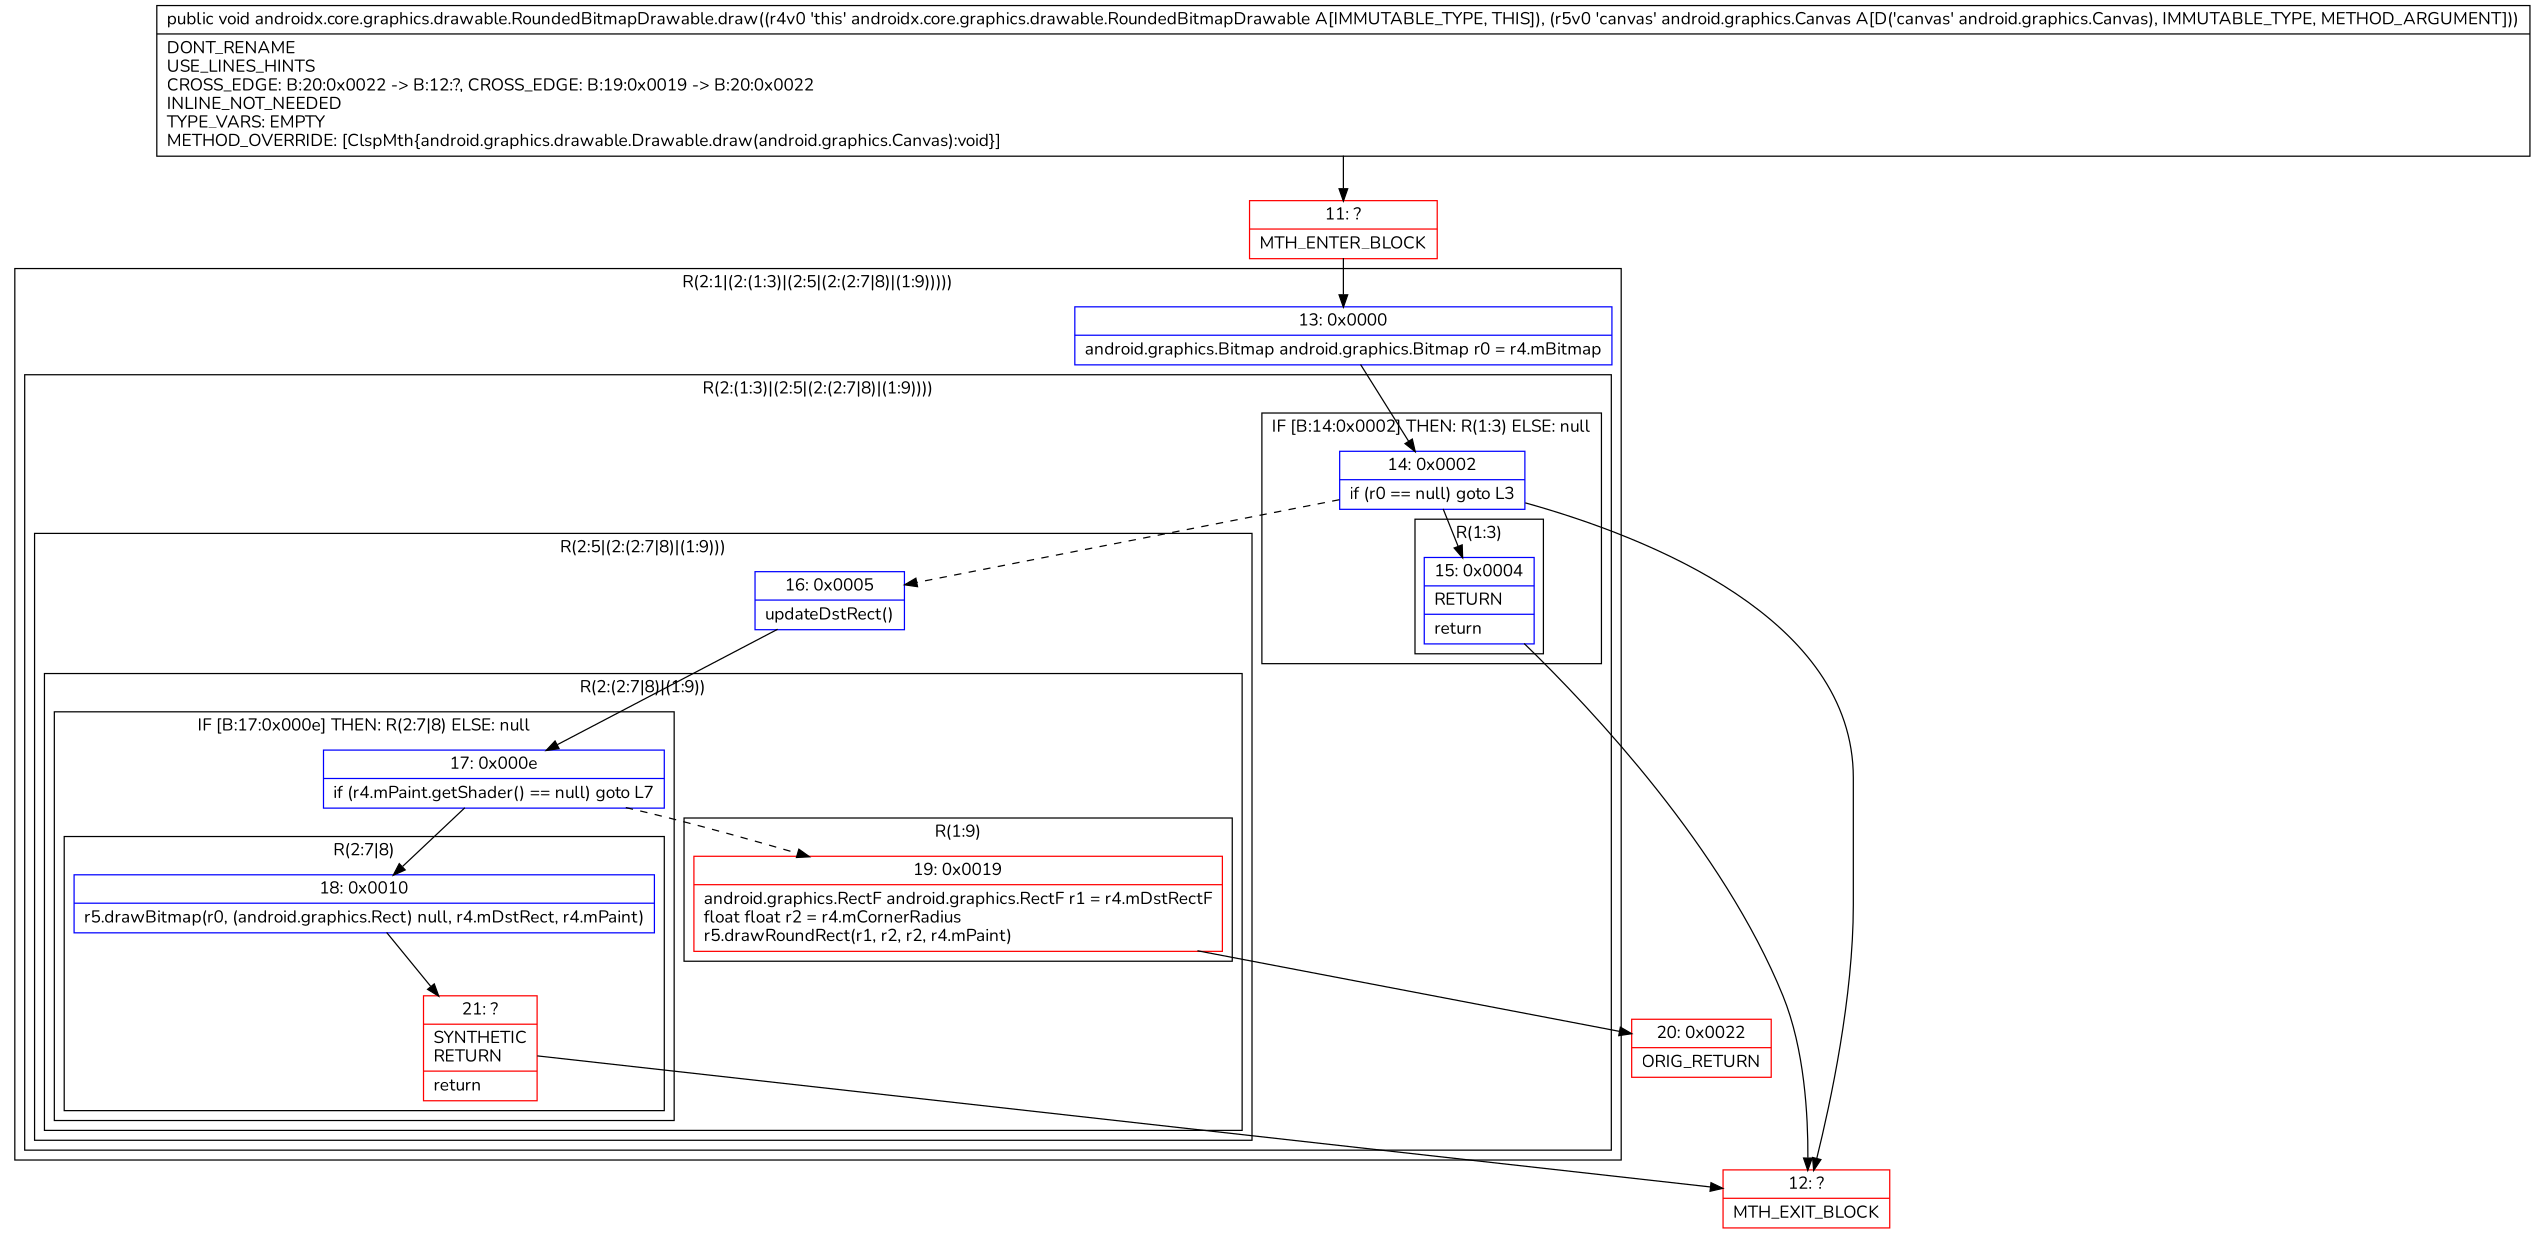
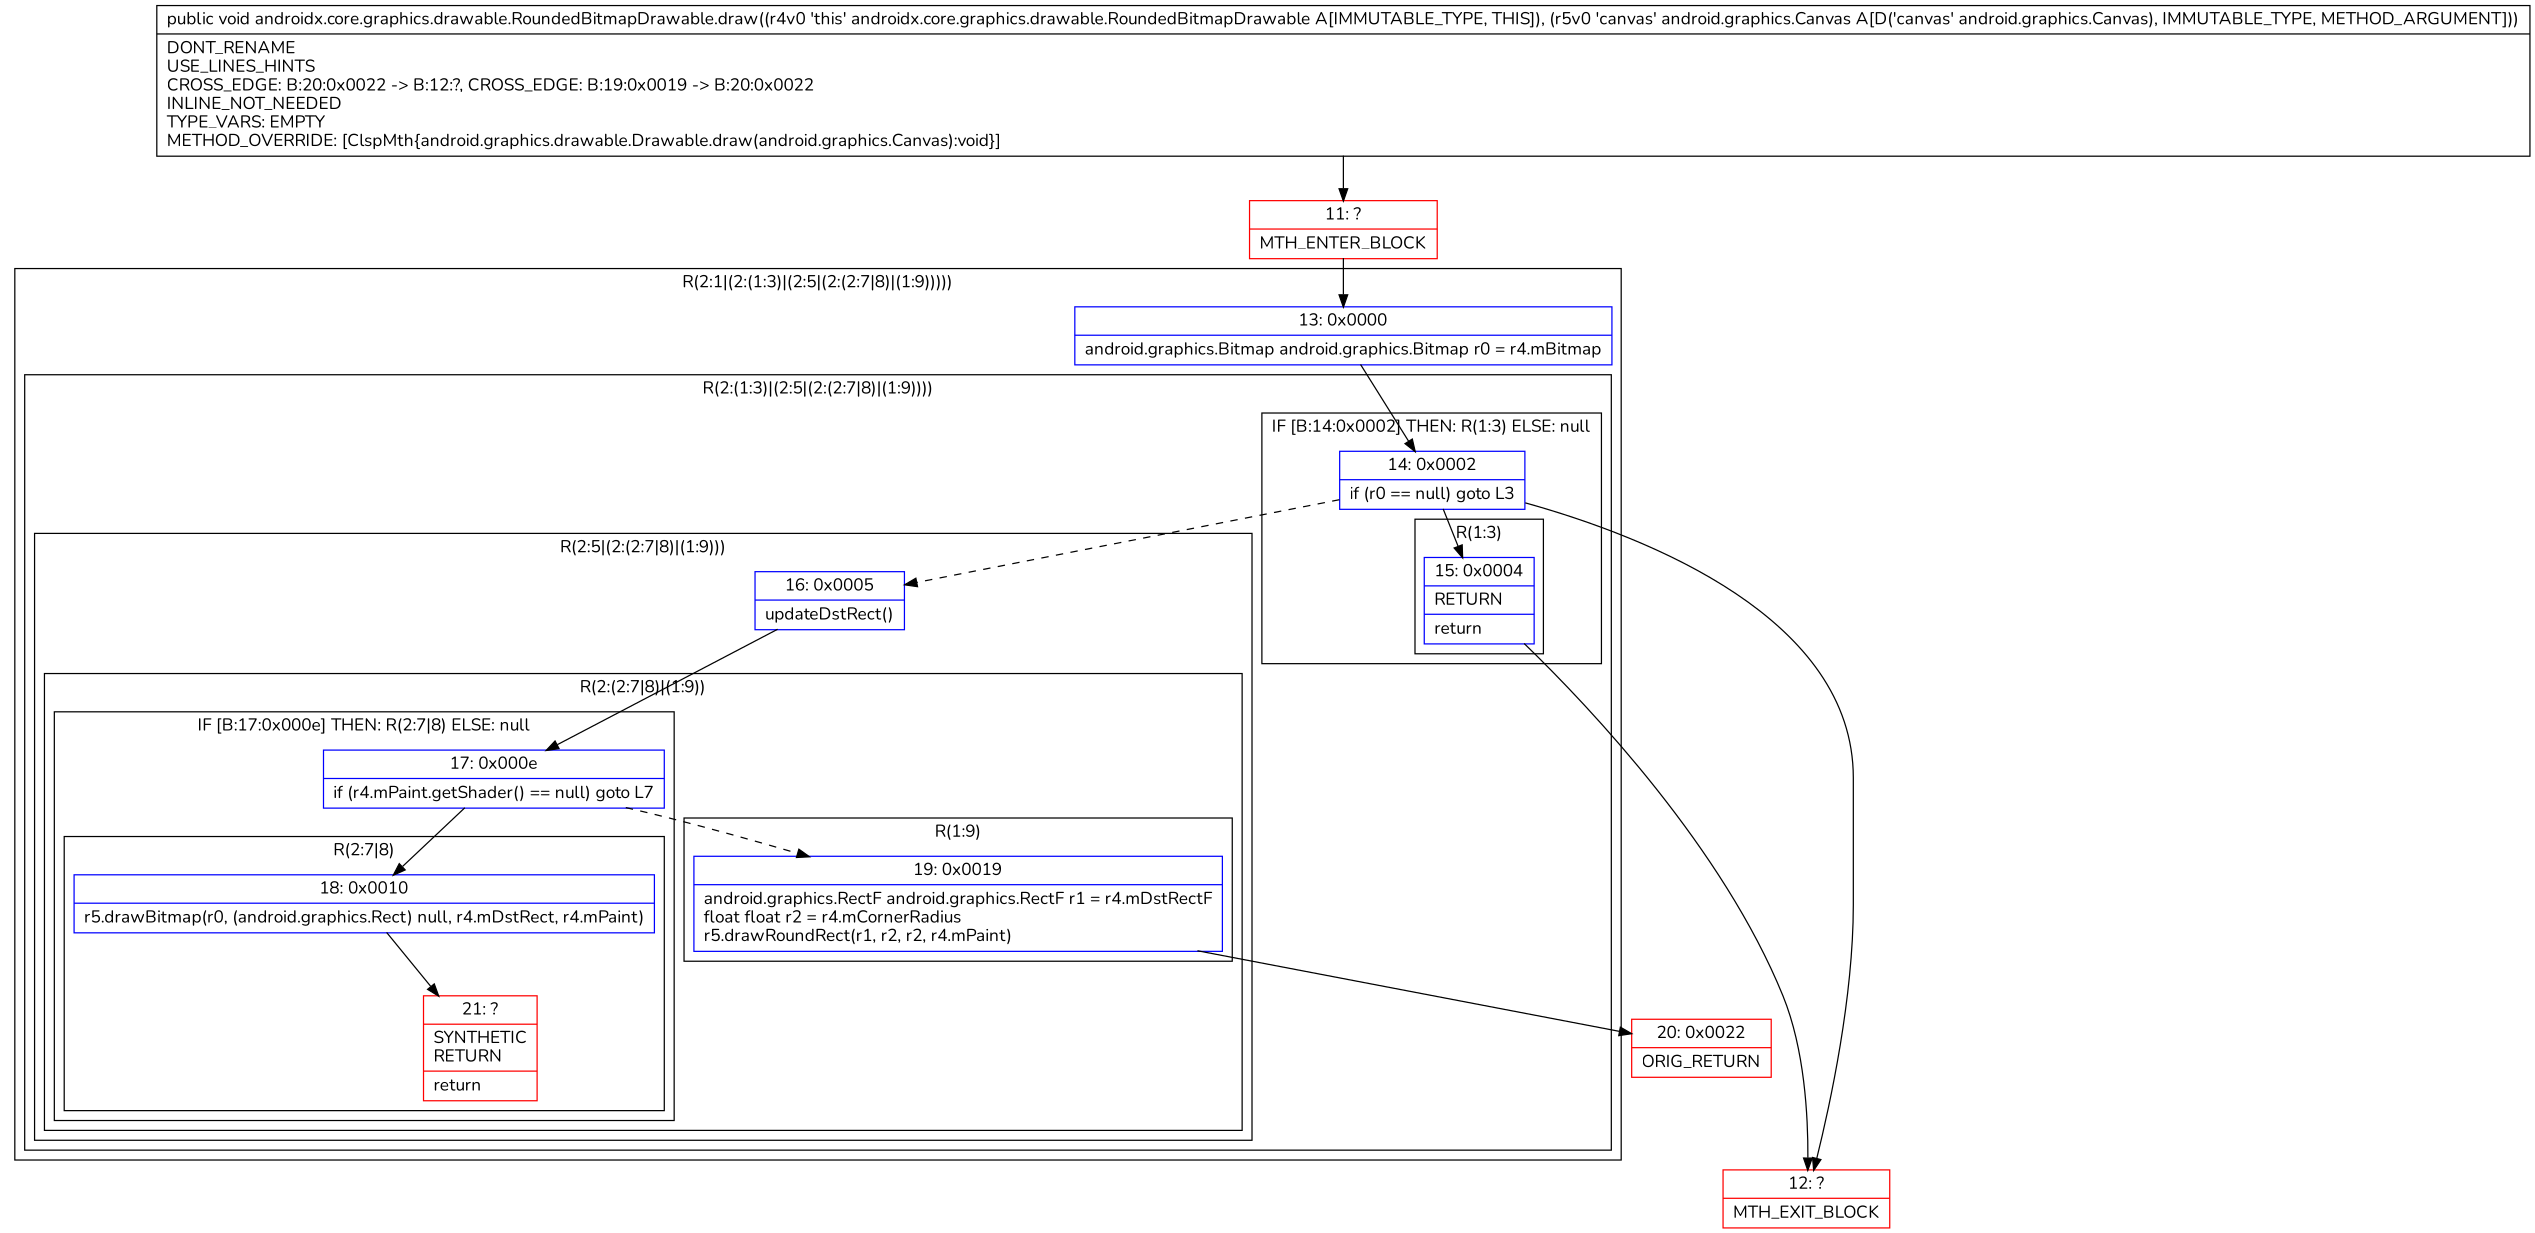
(958, 904) -> (958, 904)
(1124, 1121) -> none
